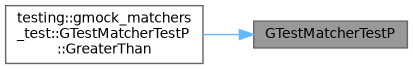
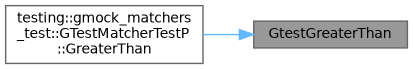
(331, 35) -> (331, 35)
